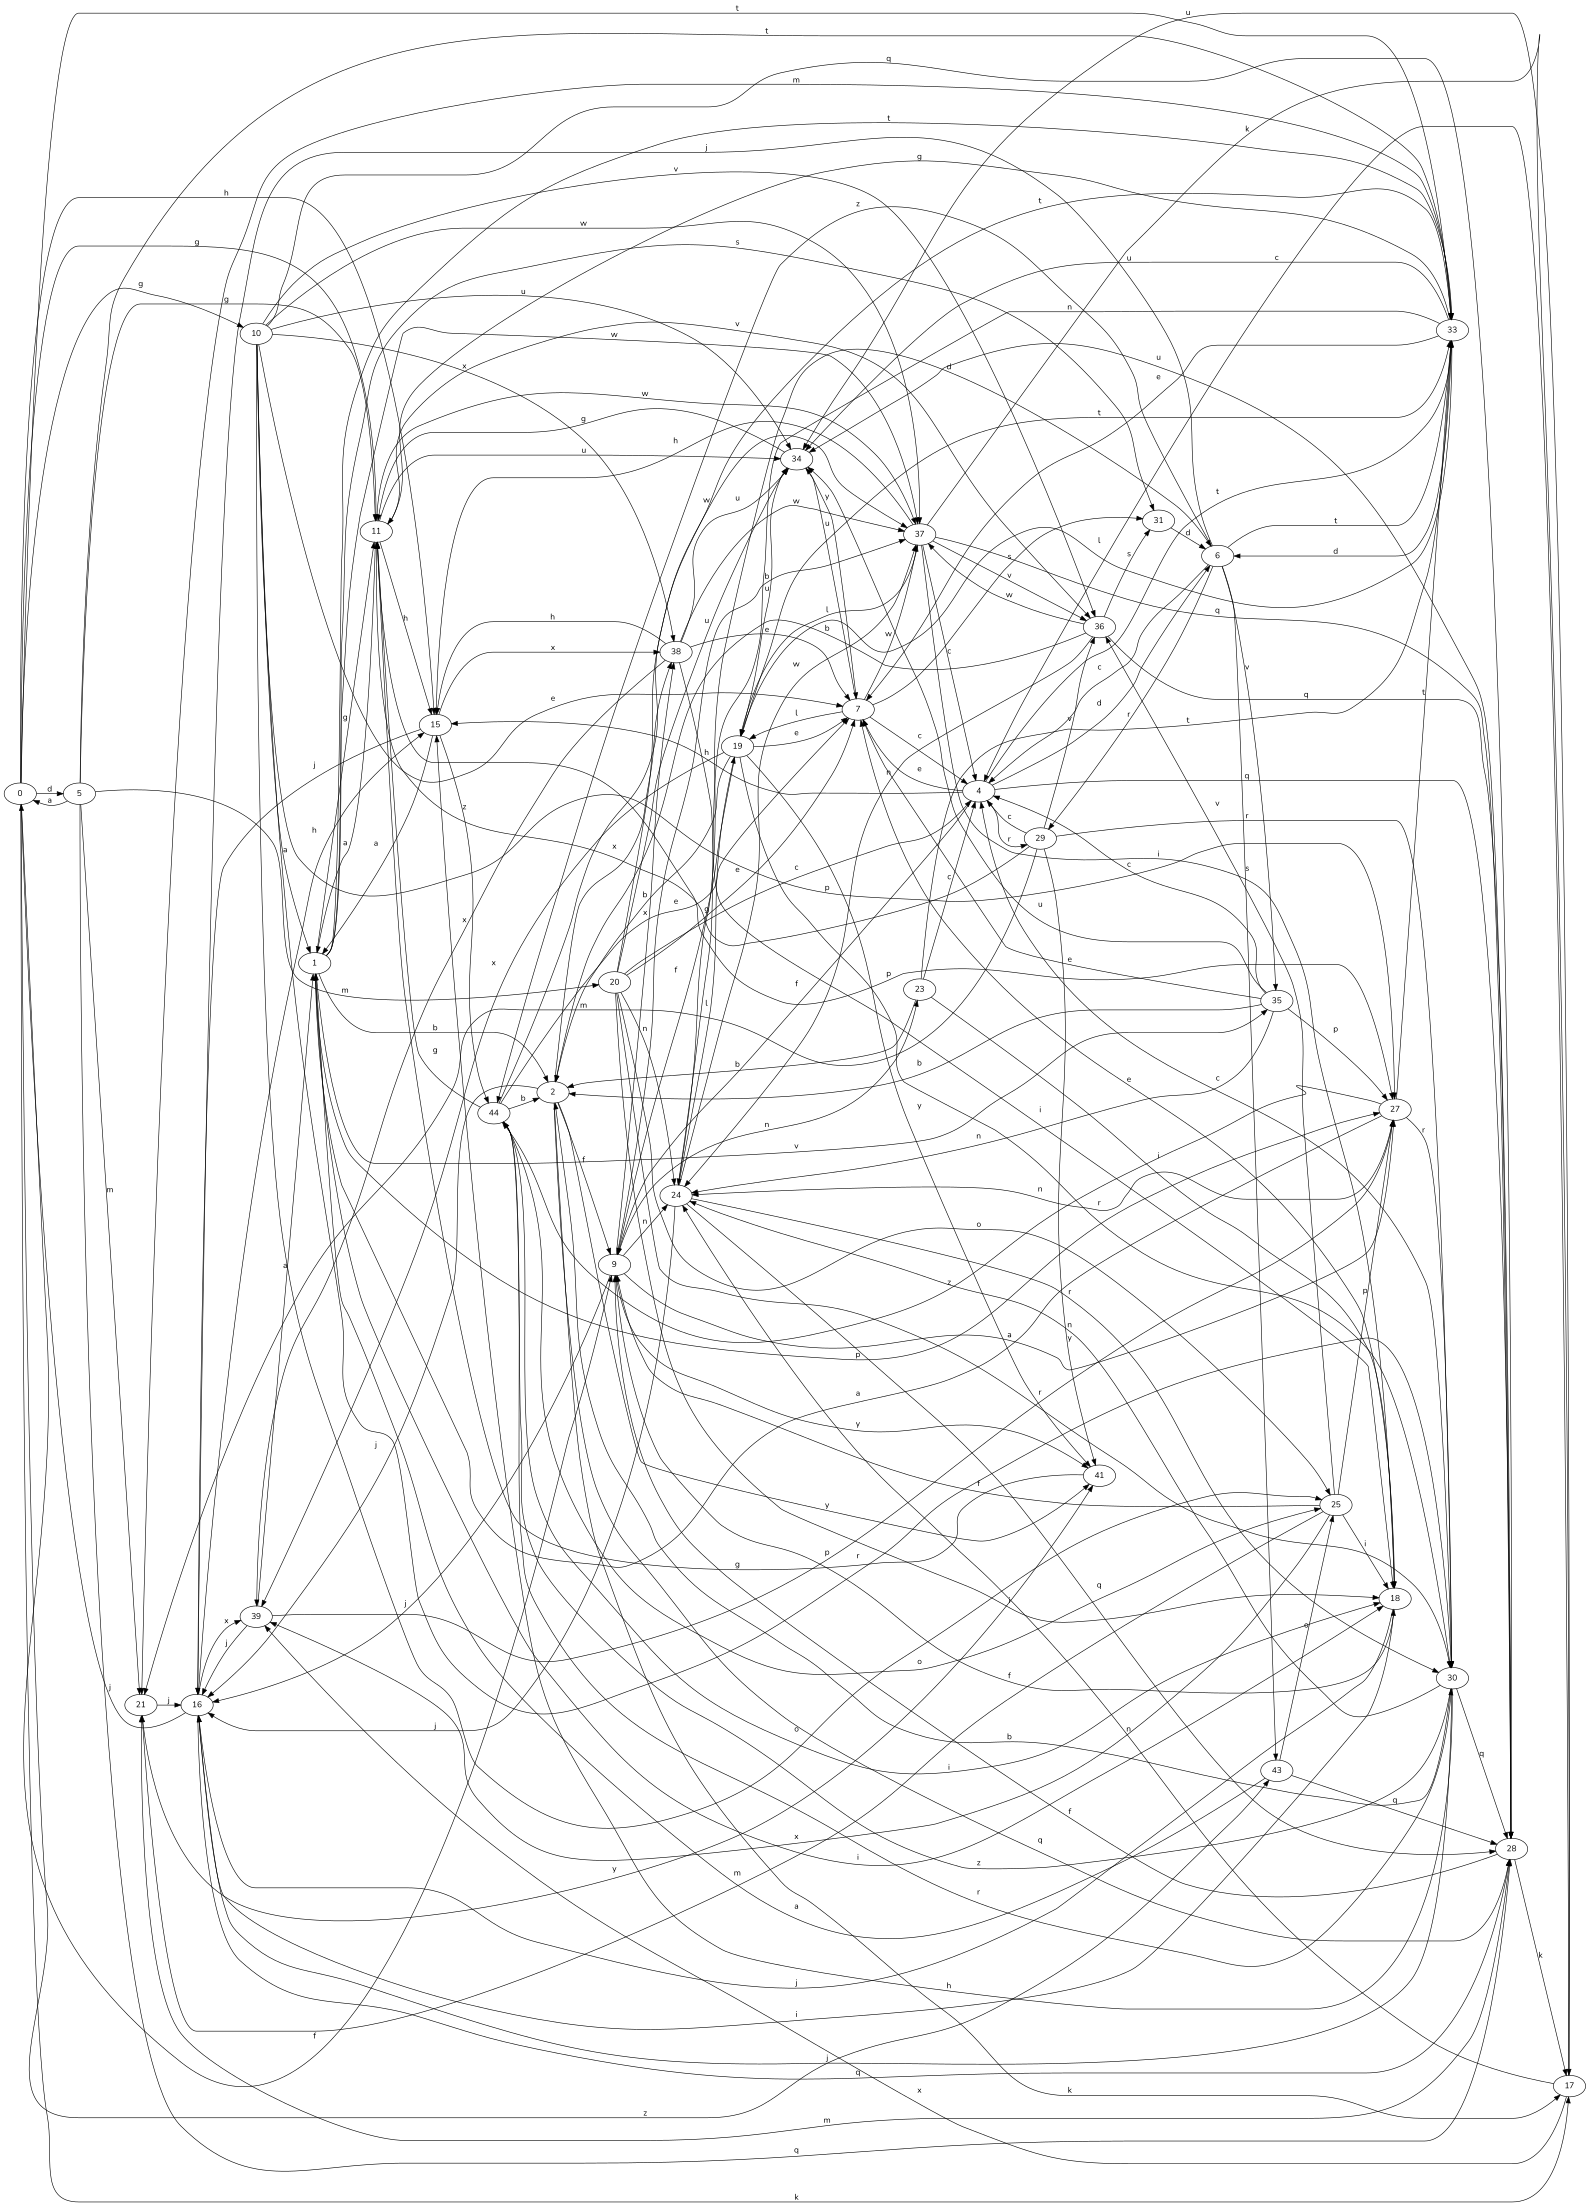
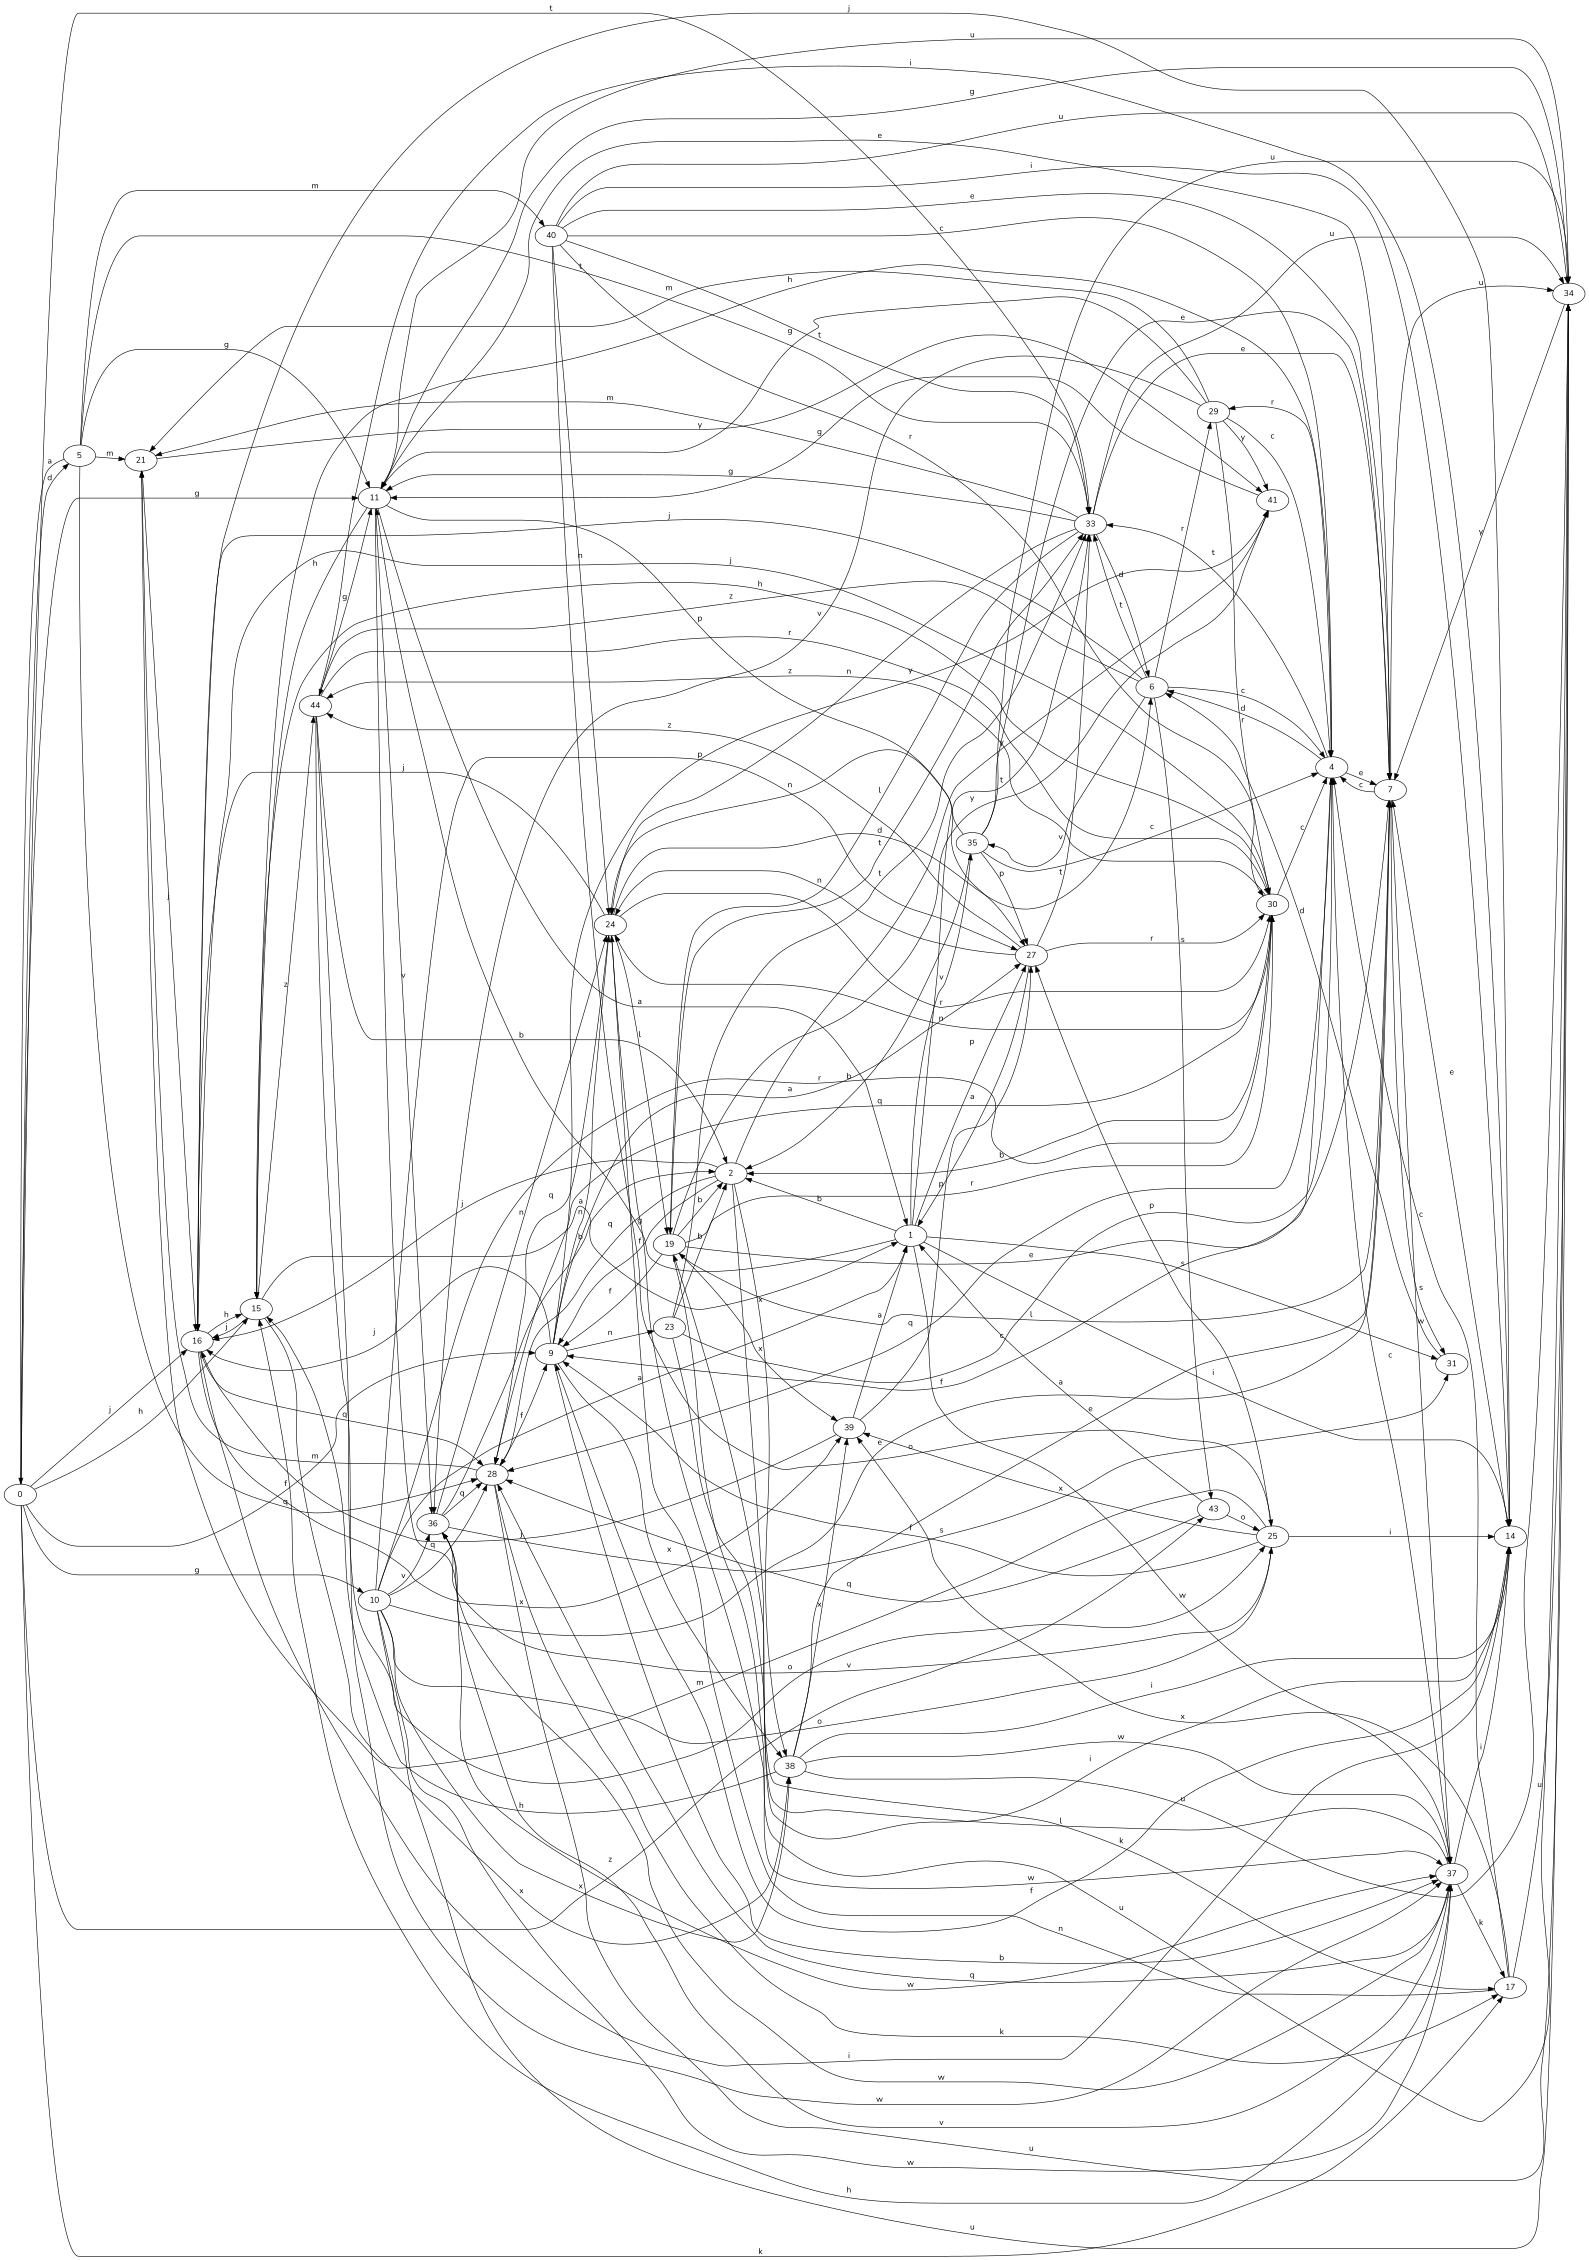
(672, 911) -> (1046, 159)
(615, 982) -> (551, 236)
(50, 1303) -> (106, 1420)
(1395, 1599) -> (1510, 1537)
